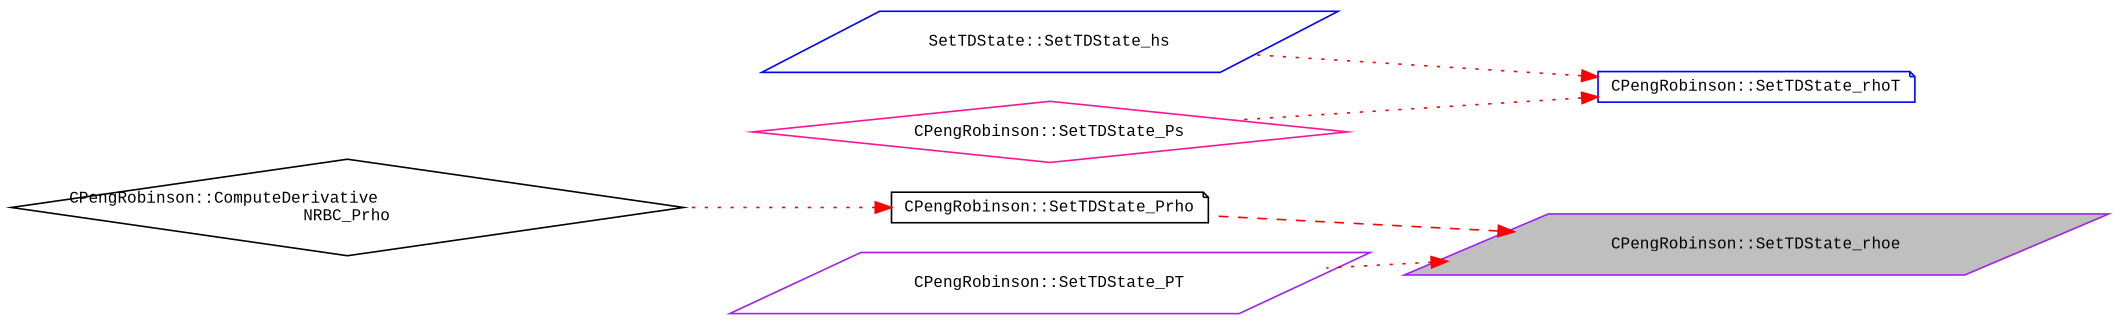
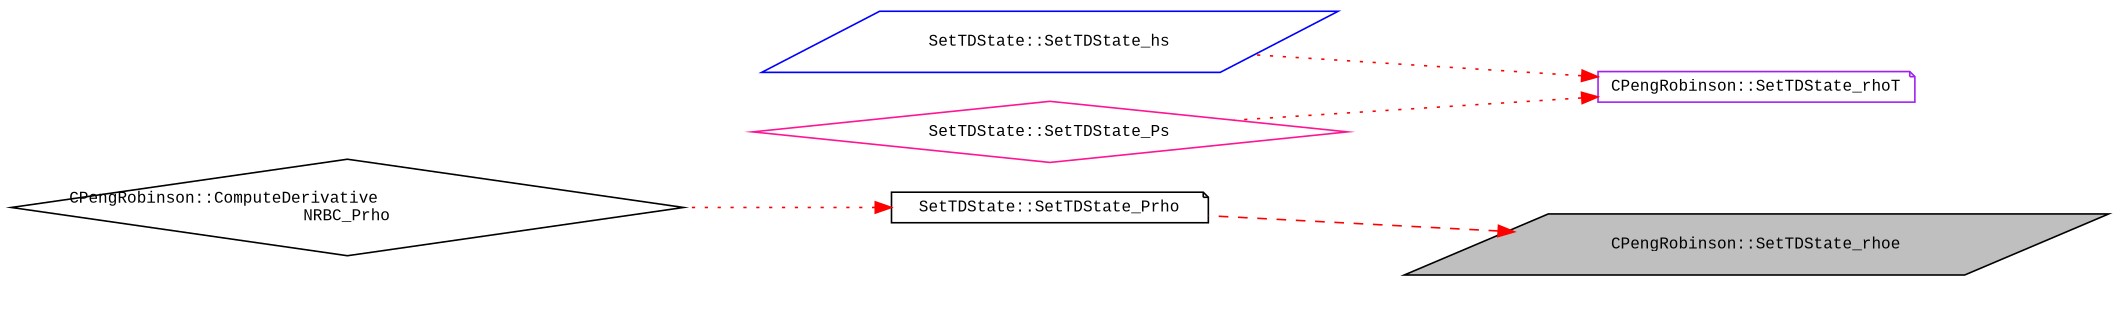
(1756, 87) -> (1756, 87)
(1050, 132) -> (1050, 132)
(1050, 207) -> (1050, 207)
(1756, 244) -> (1756, 244)
(1050, 283) -> none
